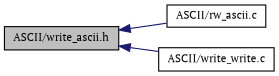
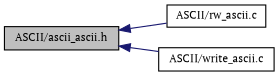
(62, 38) -> (62, 38)
(216, 59) -> (216, 59)
